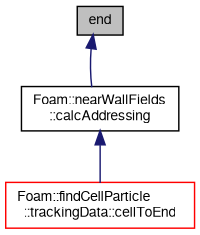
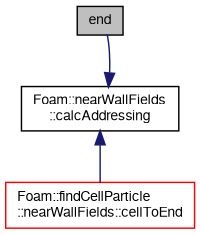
(91, 68) -> (109, 53)
(100, 205) -> (100, 205)
